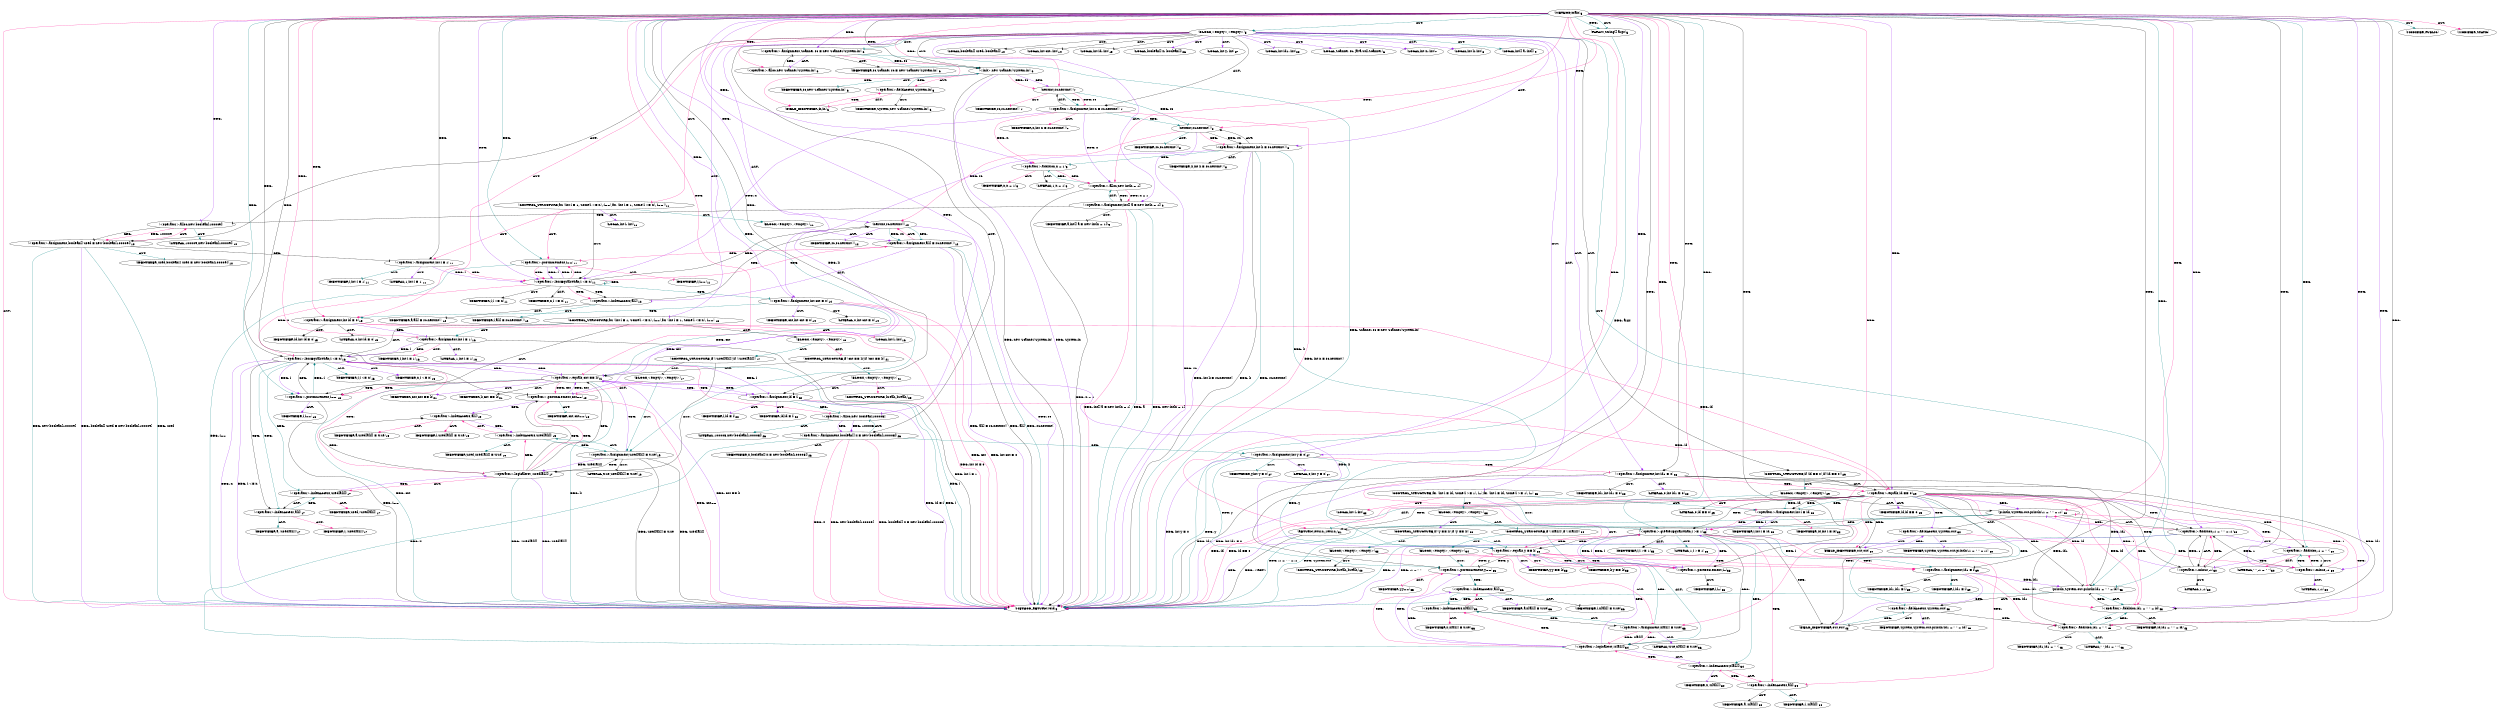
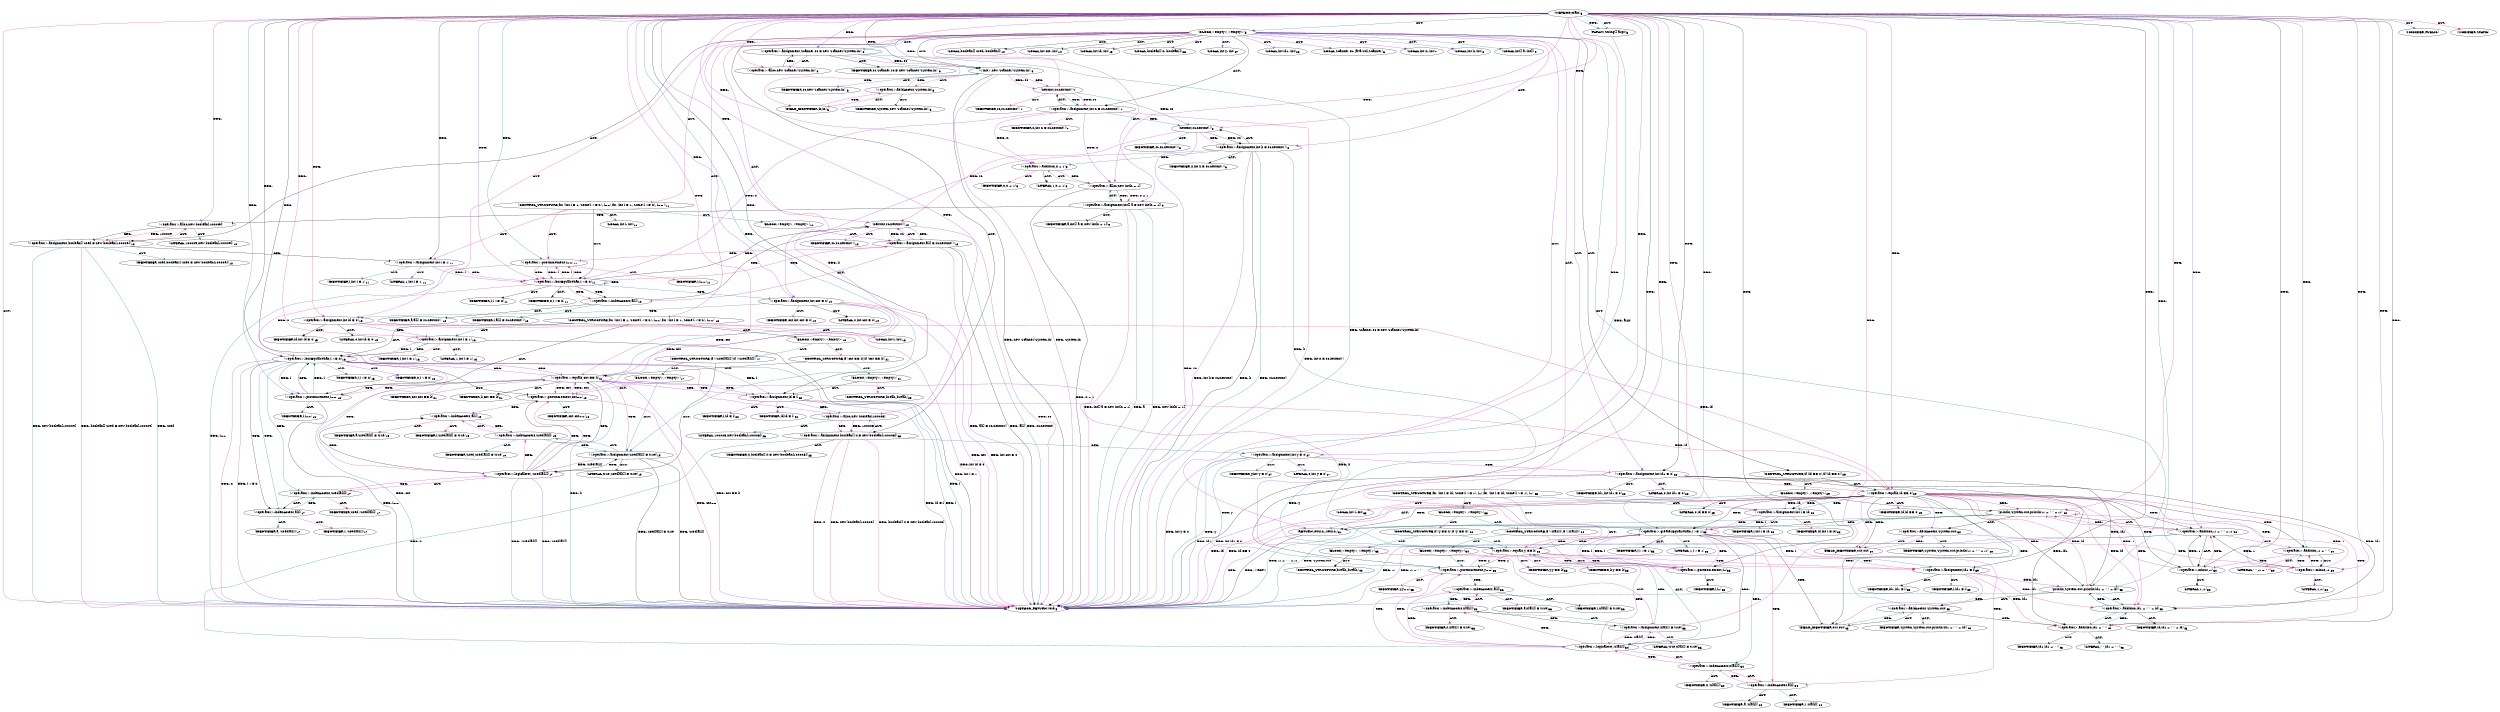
(1062, 177) -> (1062, 177)
(496, 388) -> (486, 385)
